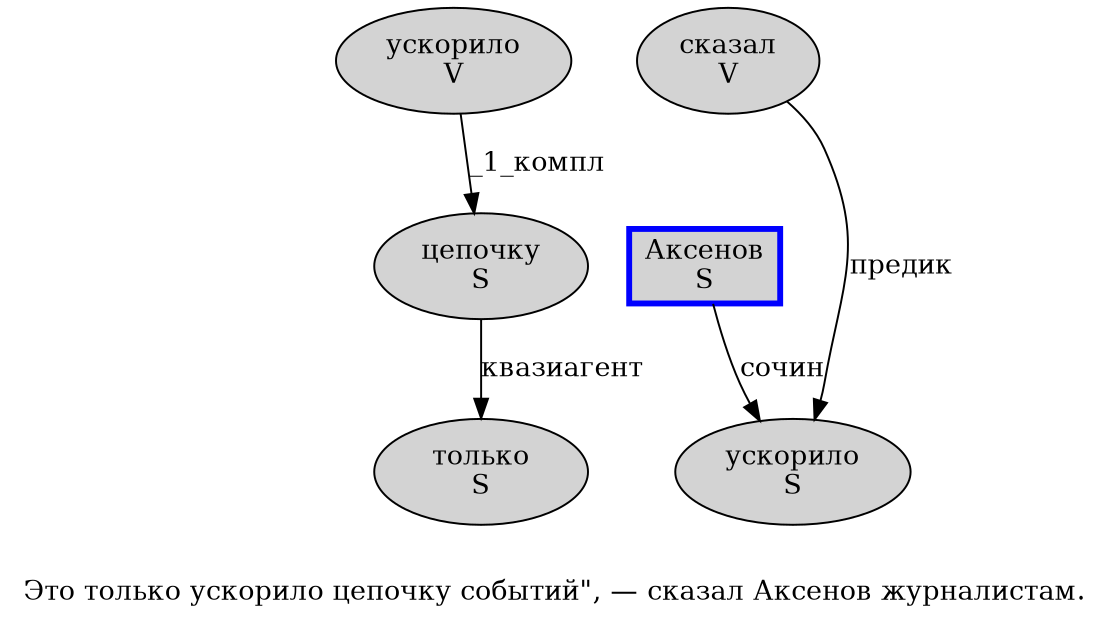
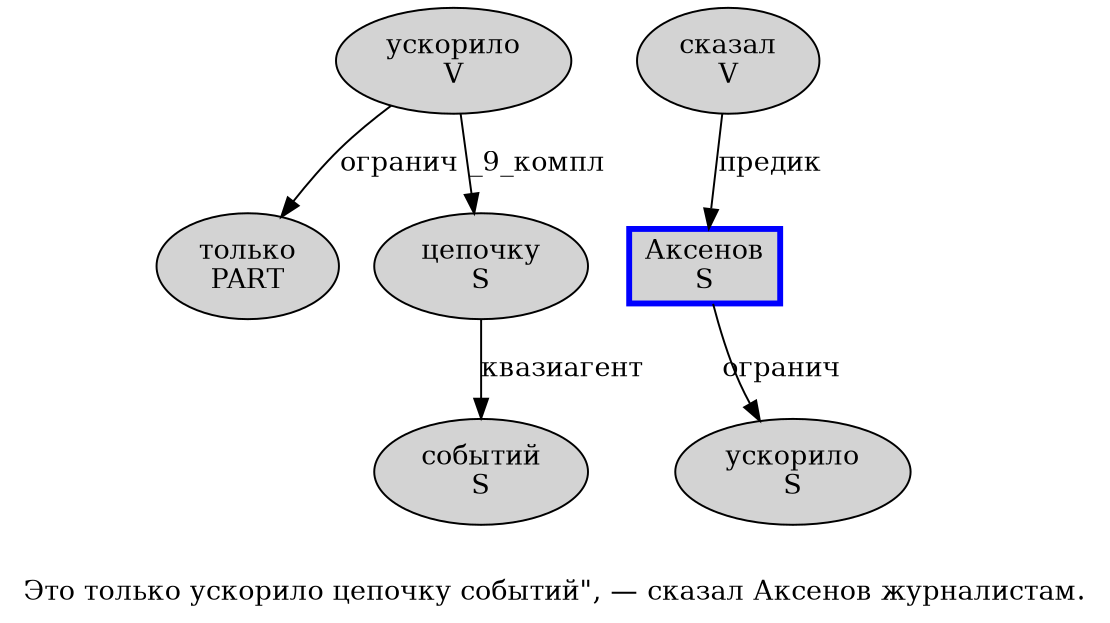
(538, 163) -> (538, 163)
(848, 244) -> (717, 161)
none -> (248, 266)
(782, 369) -> (782, 369)
(481, 472) -> (481, 472)
